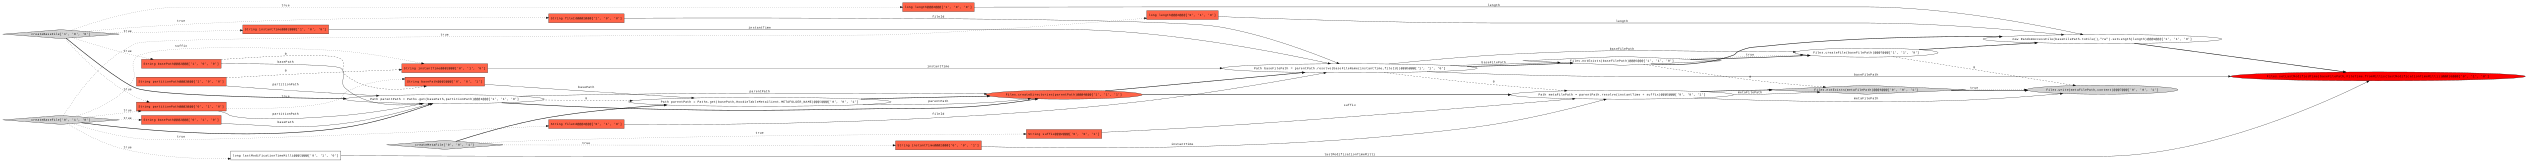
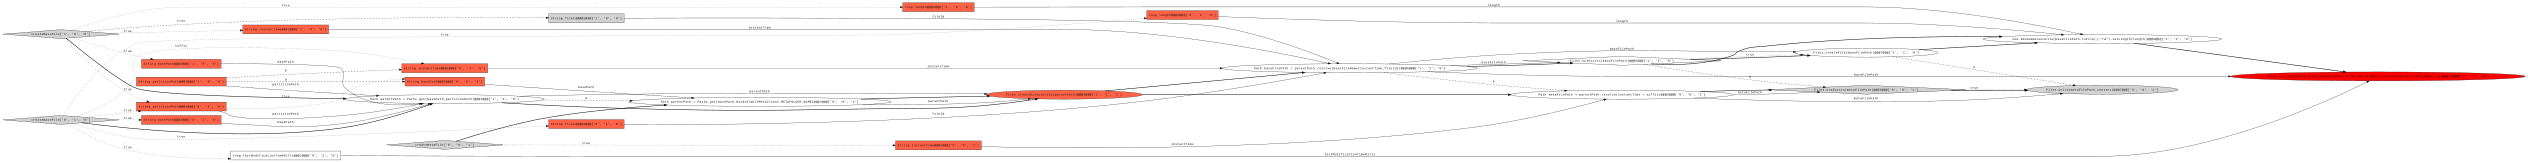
(586, 18) -> (586, 18)
(316, 19) -> (316, 19)
(331, 56) -> (314, 82)
(1064, 134) -> none
